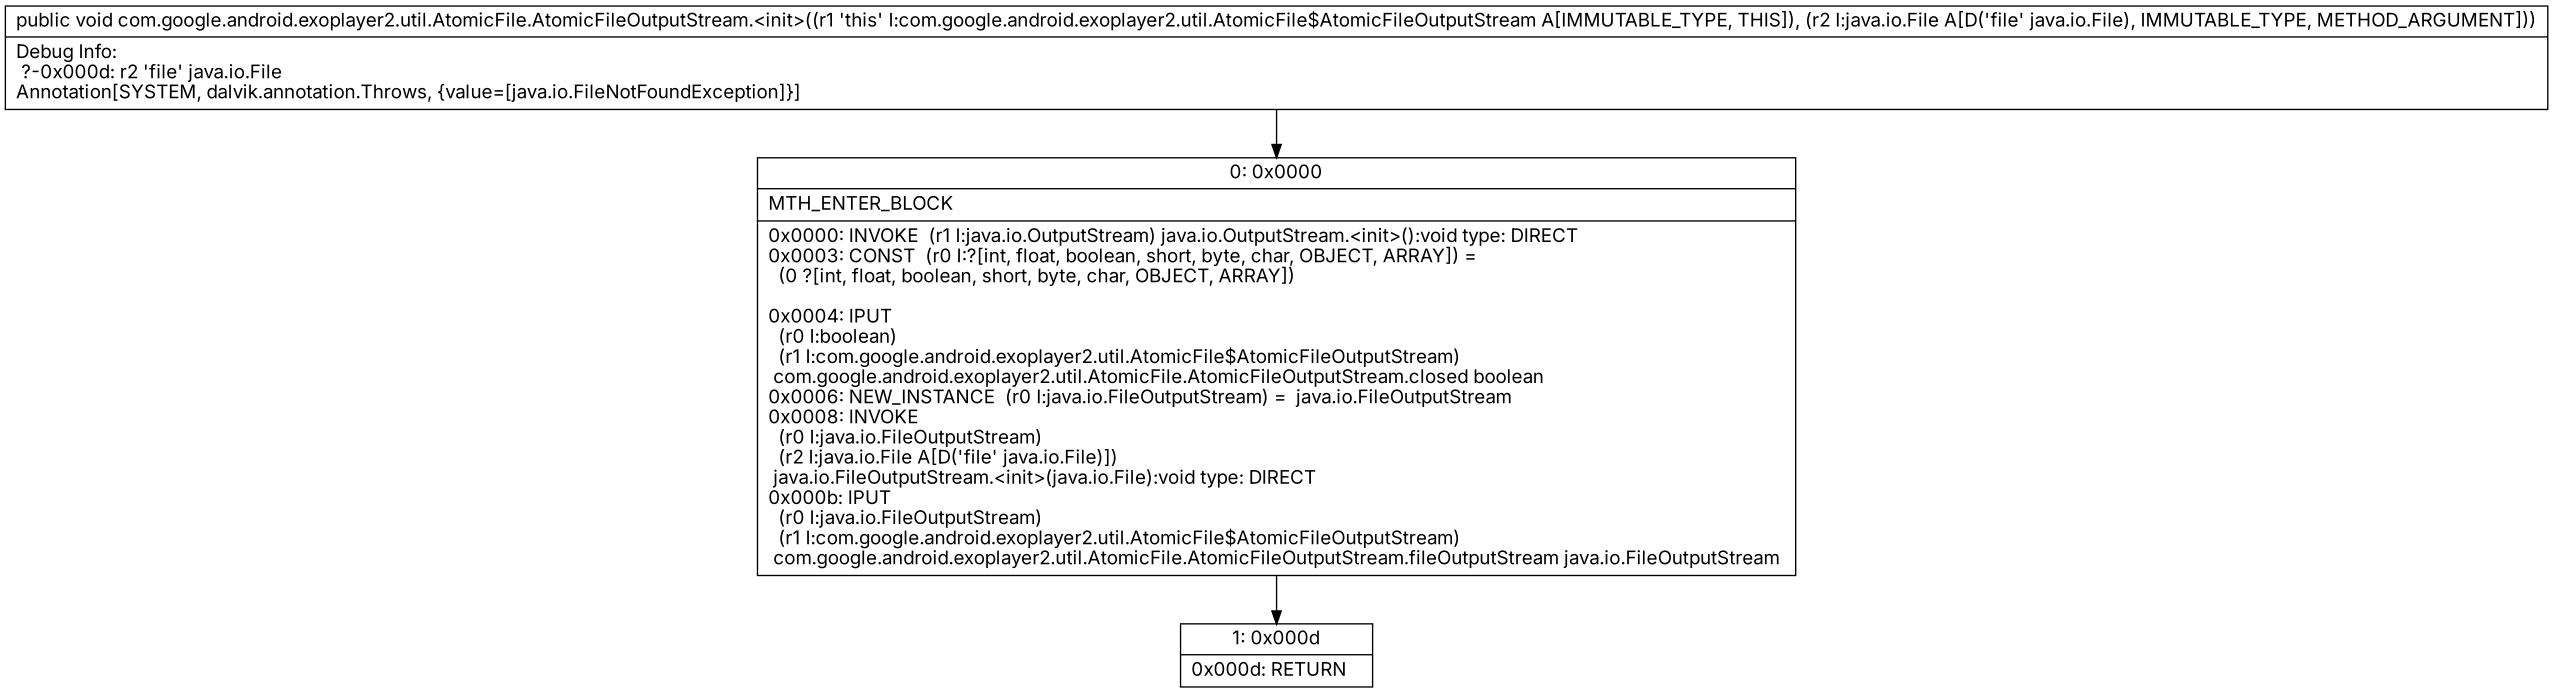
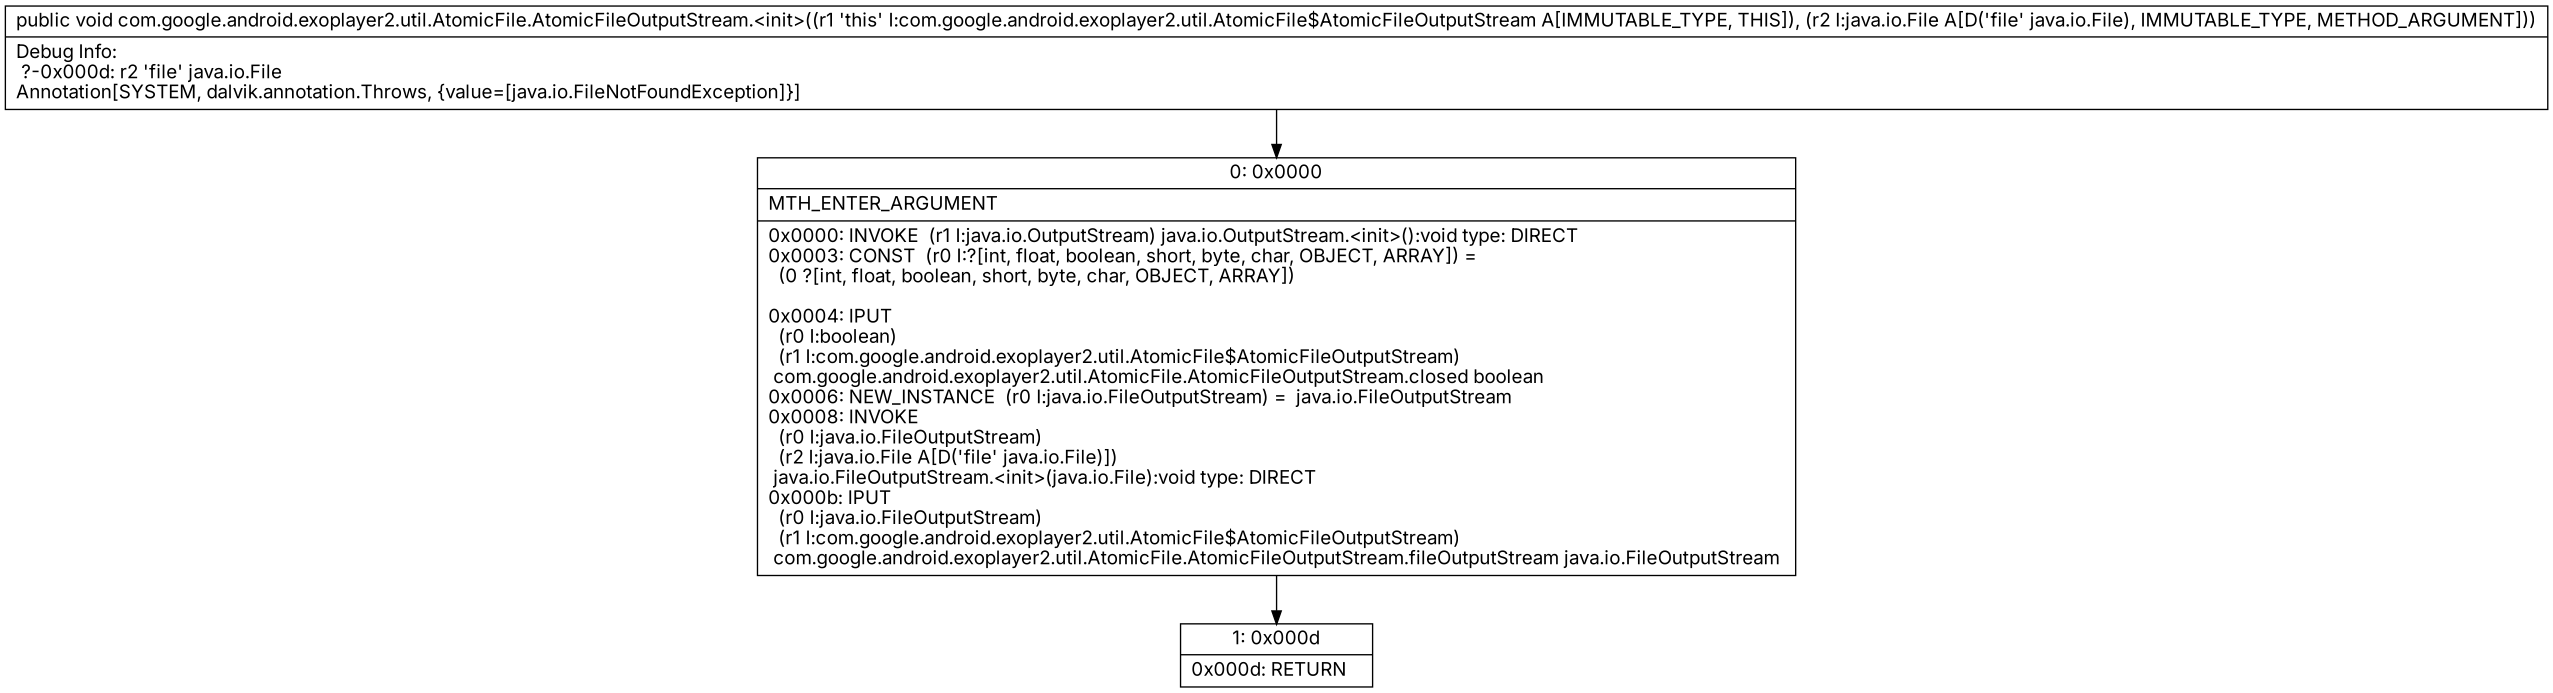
(862, 204) -> (884, 204)
